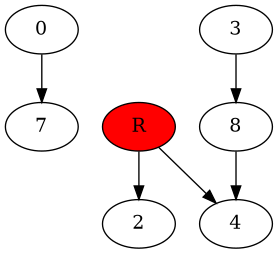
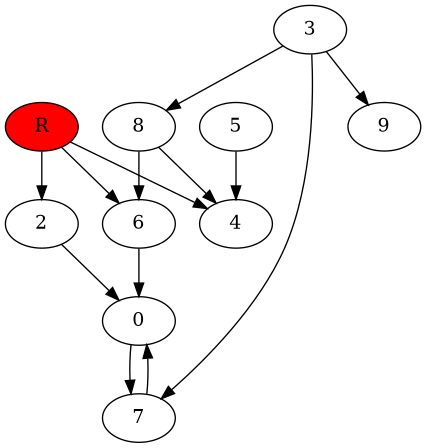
none -> (236, 127)
none -> (384, 127)
none -> (139, 224)
none -> (287, 241)
none -> (85, 268)
none -> (148, 376)
